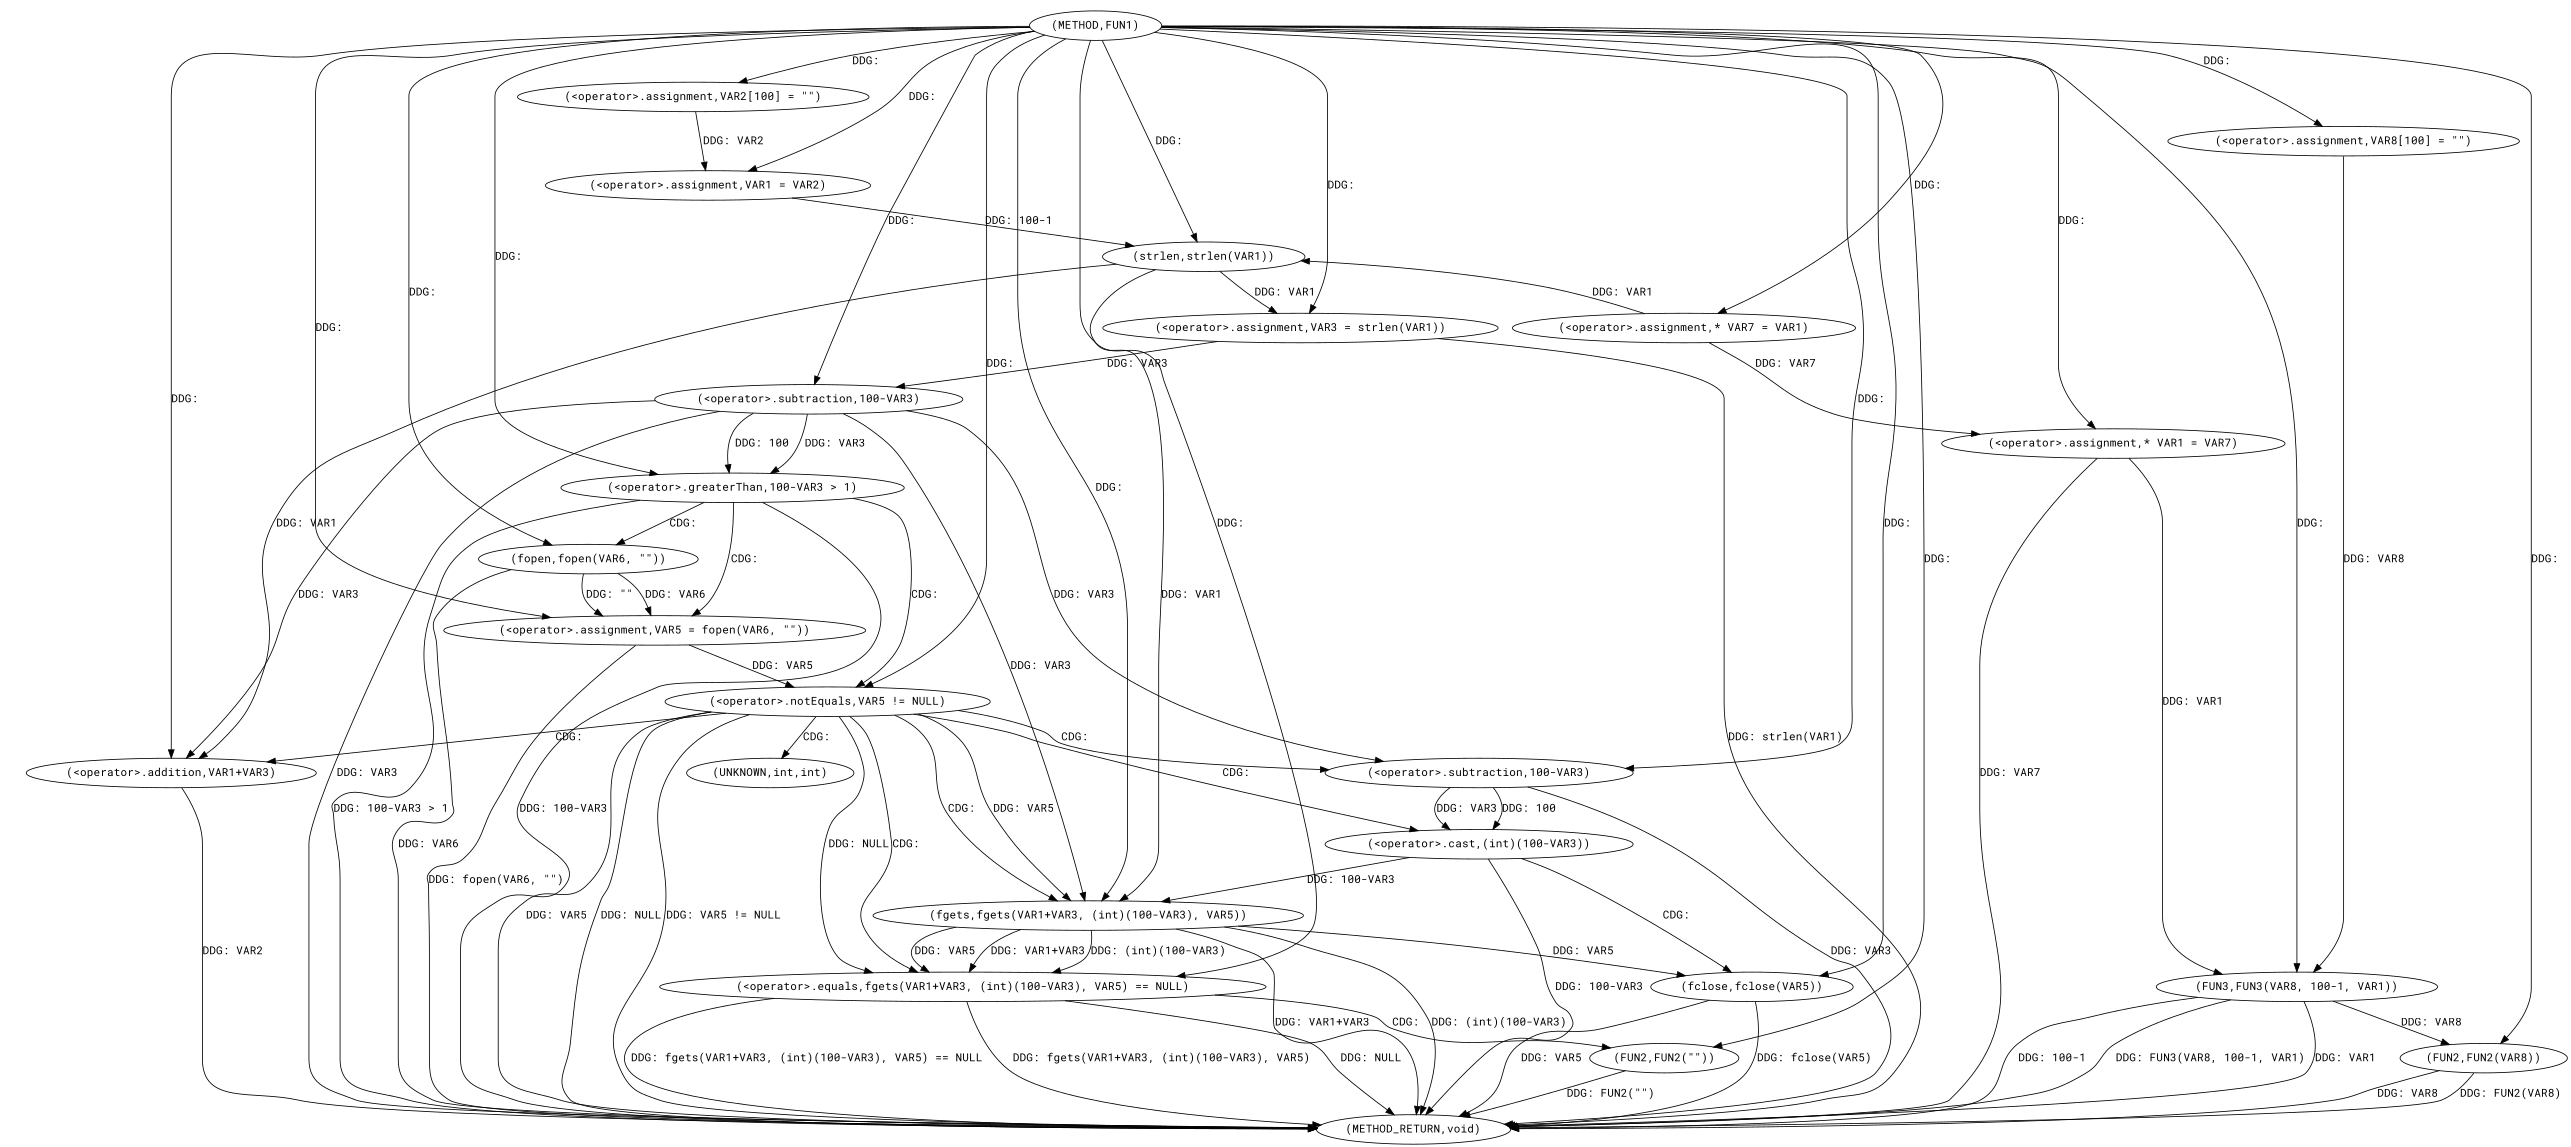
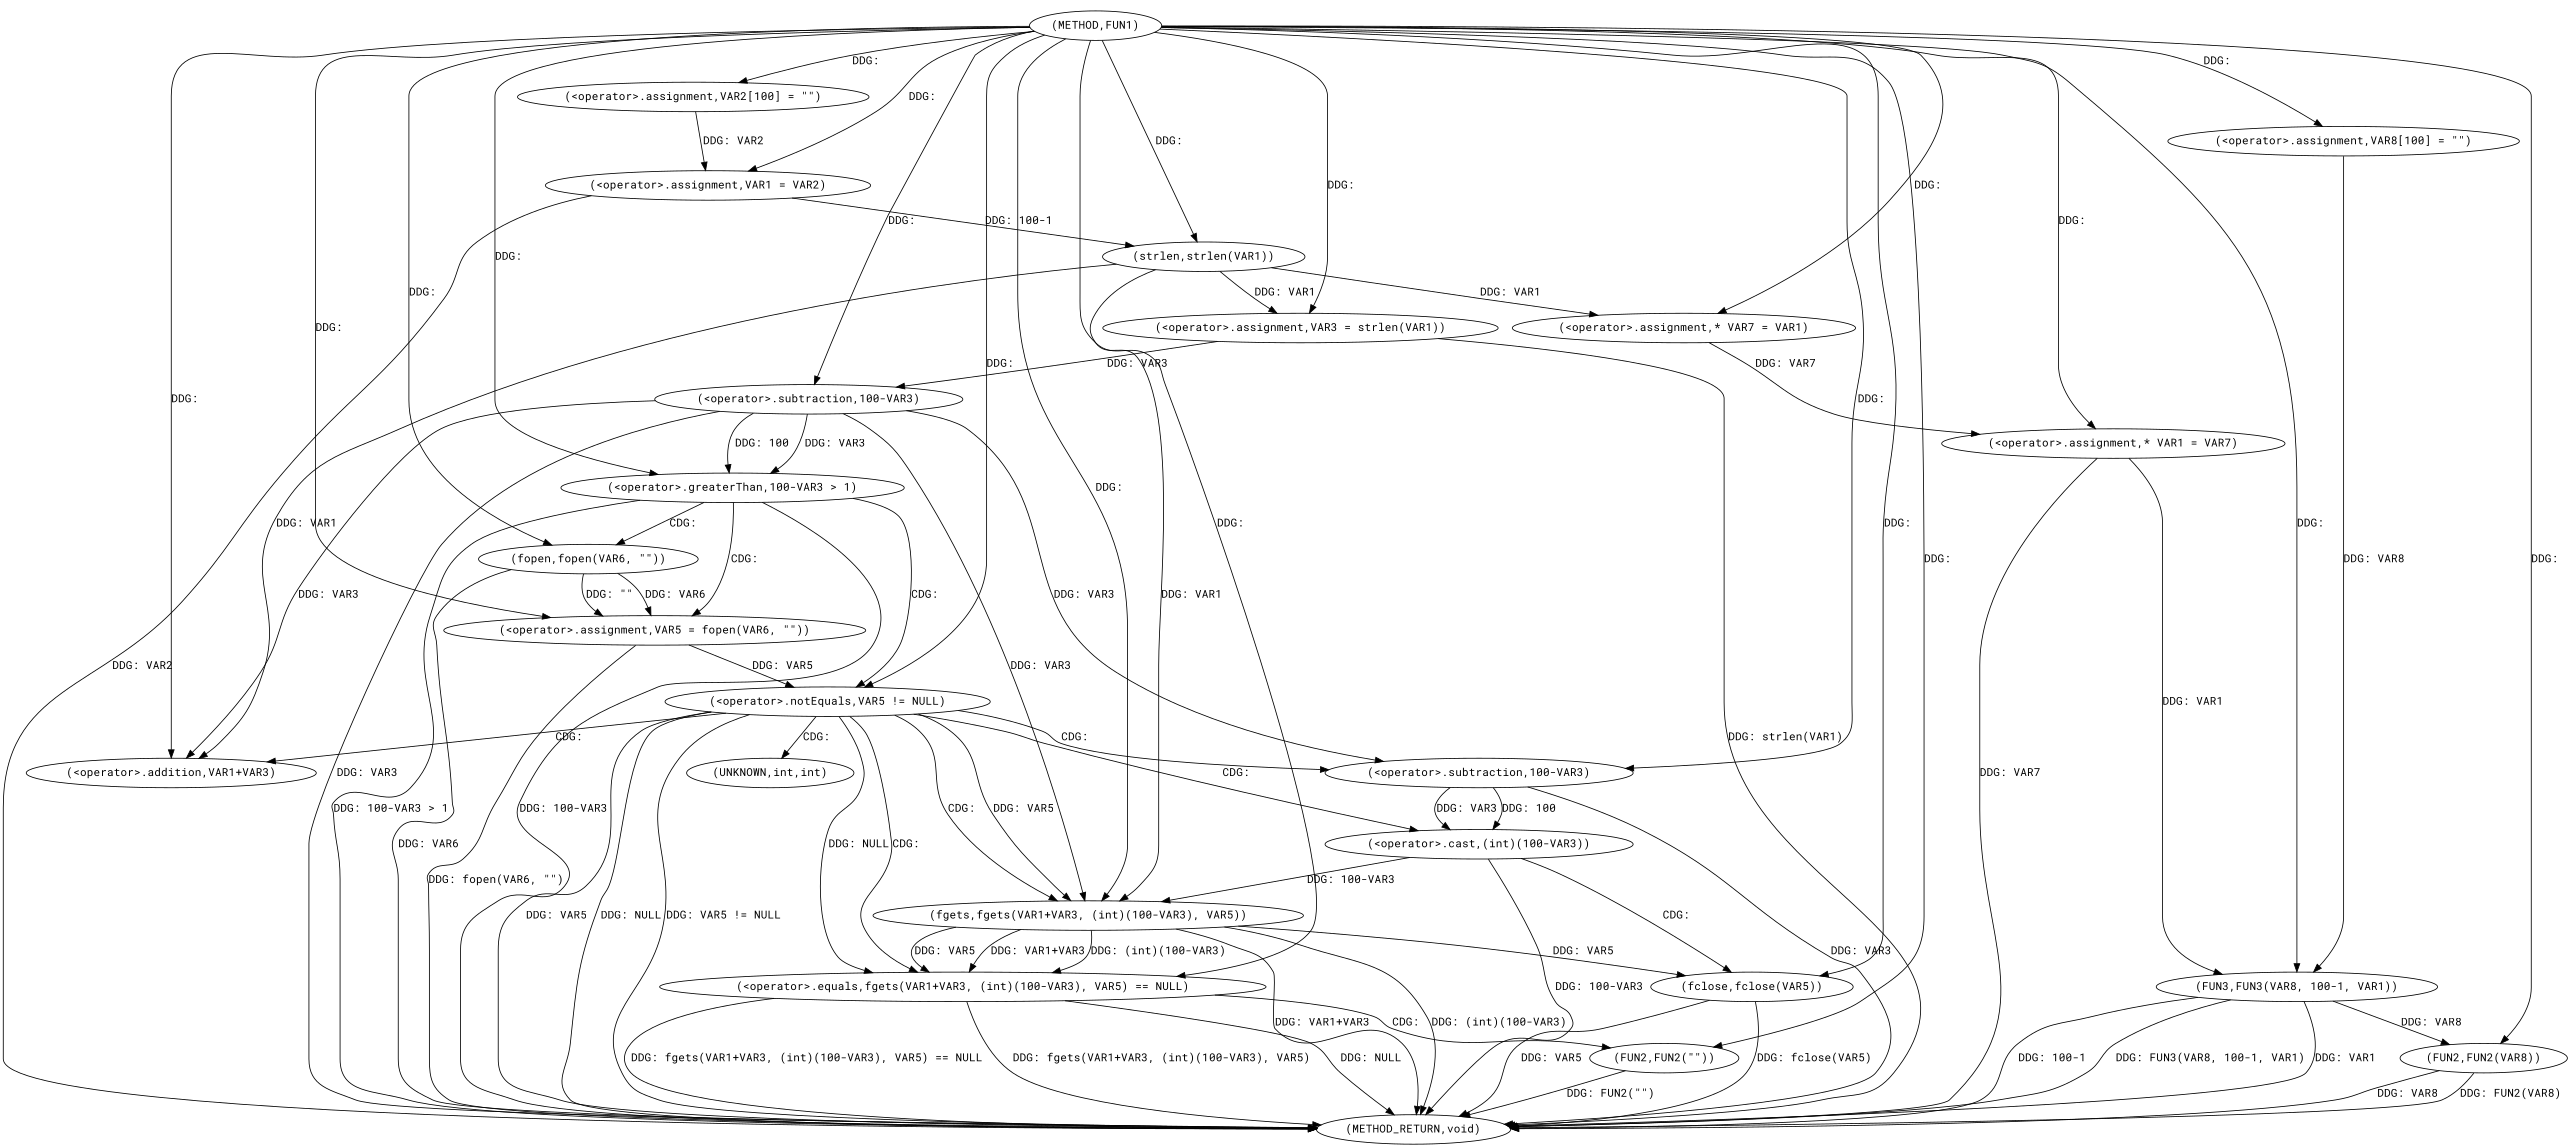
(1479, 276) -> (1431, 291)
(362, 1107) -> (89, 1087)
